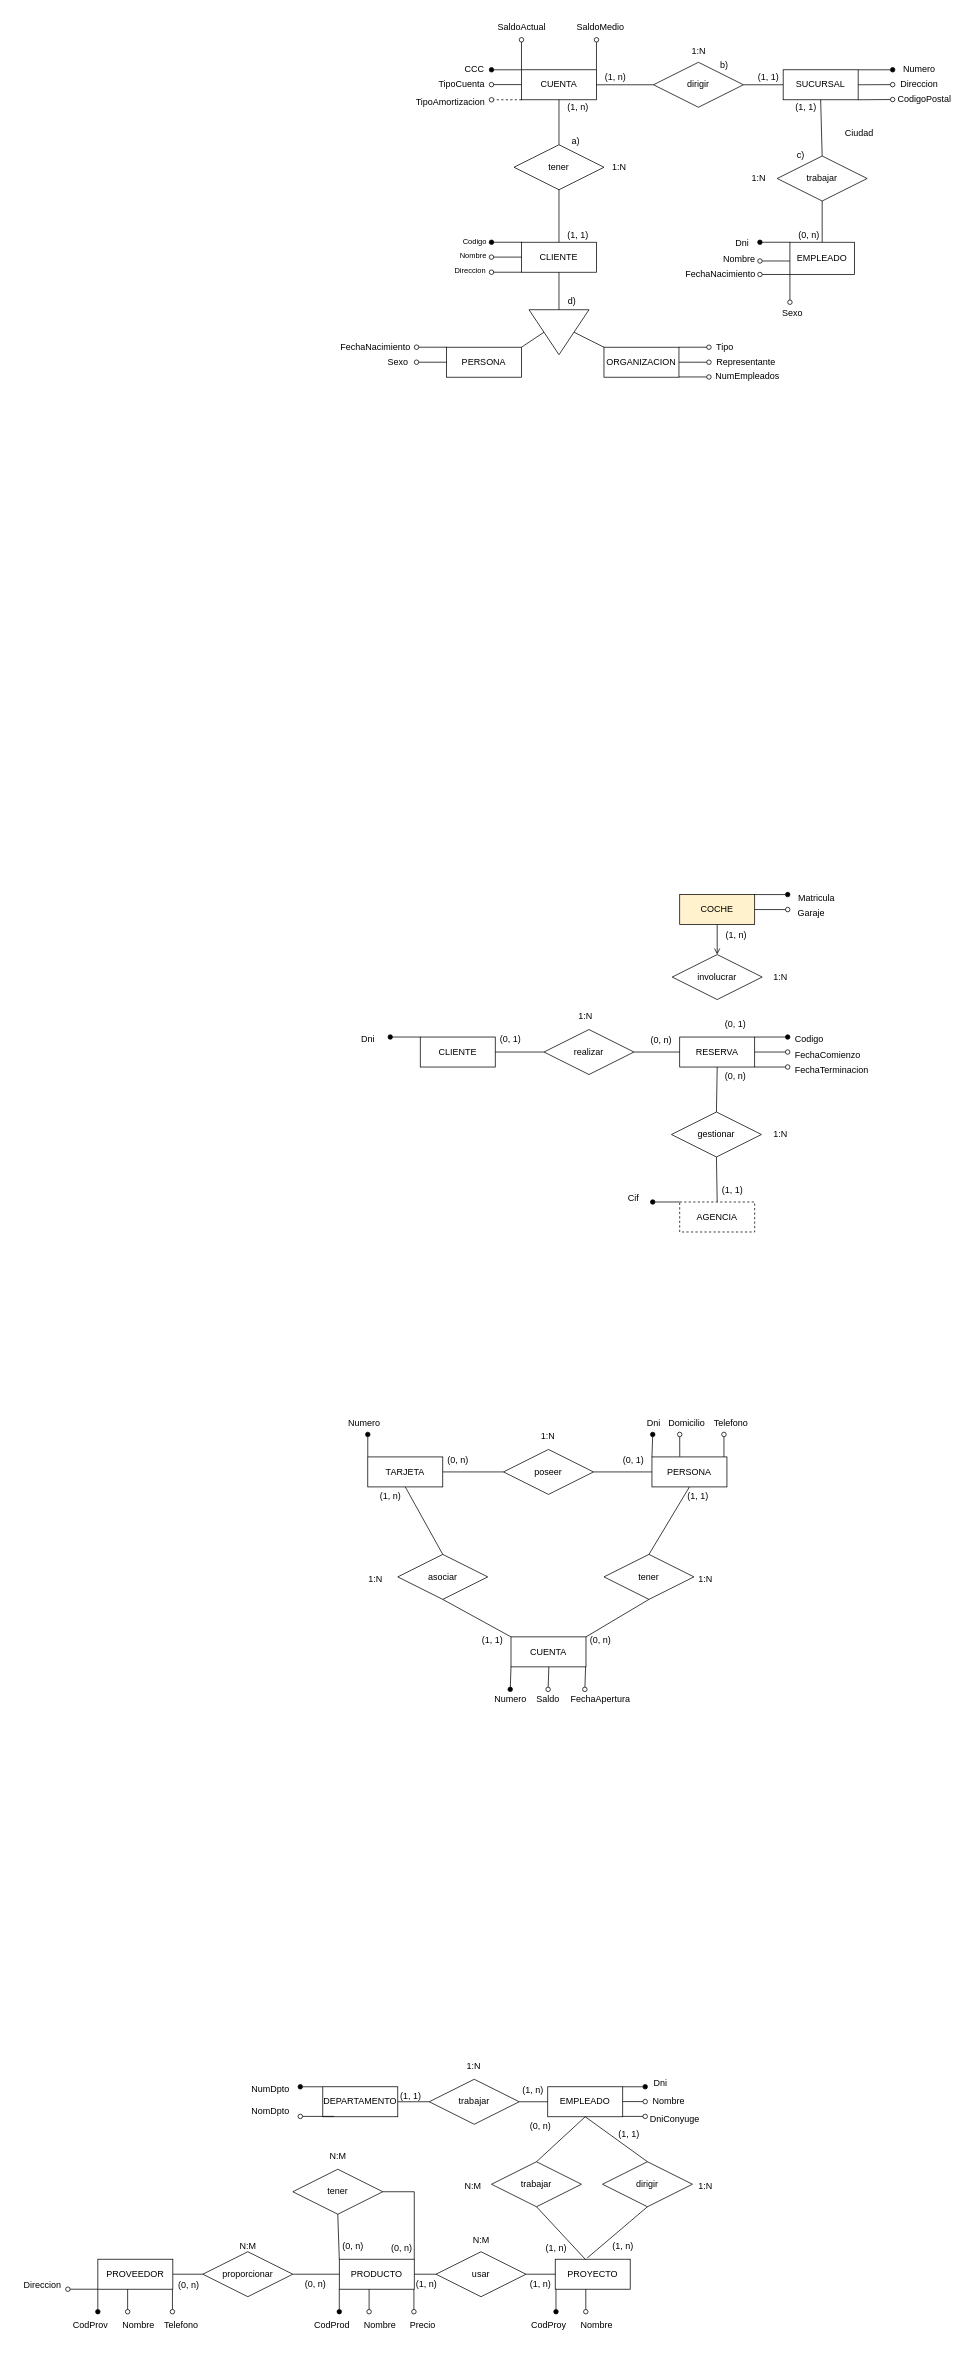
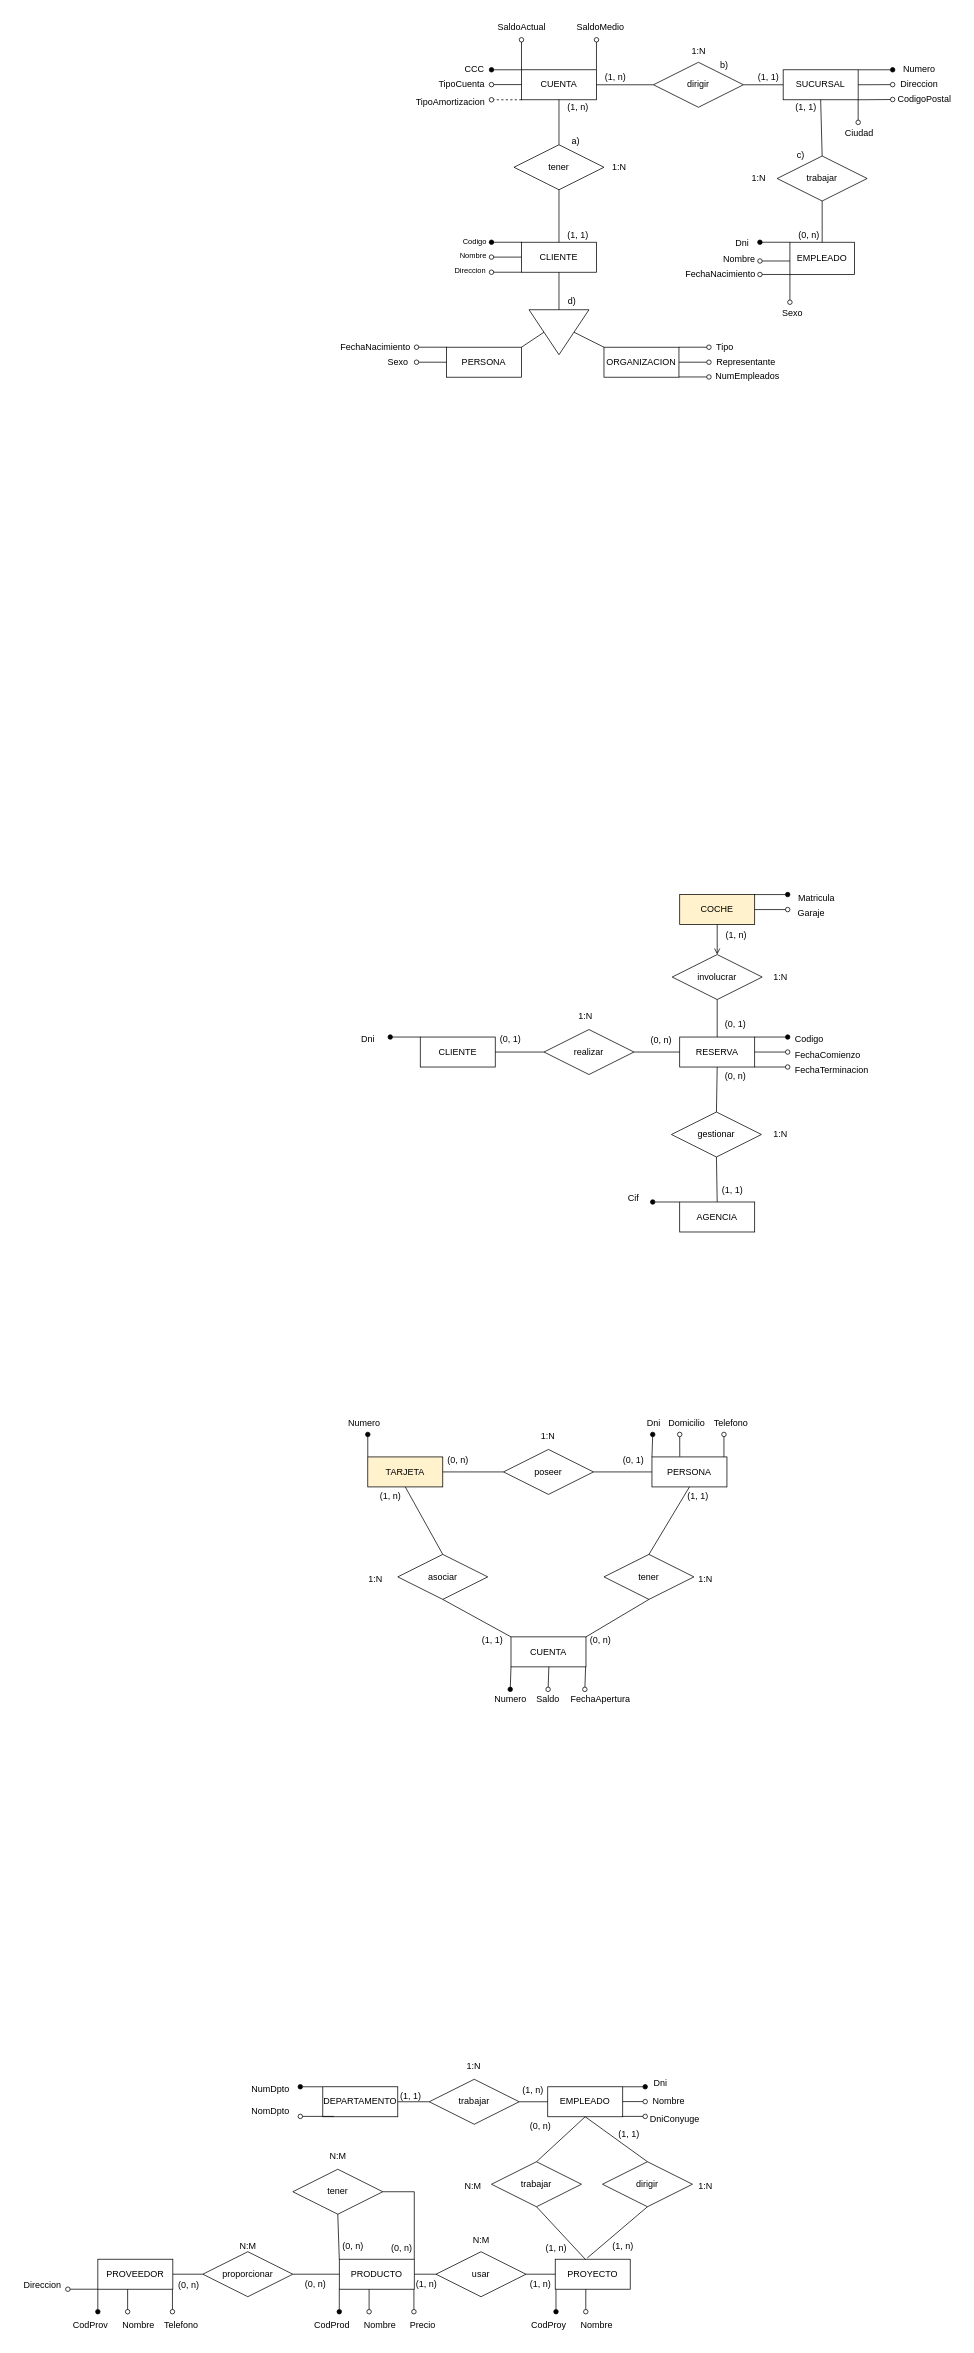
none -> (858, 111)
none -> (717, 1019)
(717, 1217) -> (717, 1217)
(405, 1472) -> (405, 1472)
